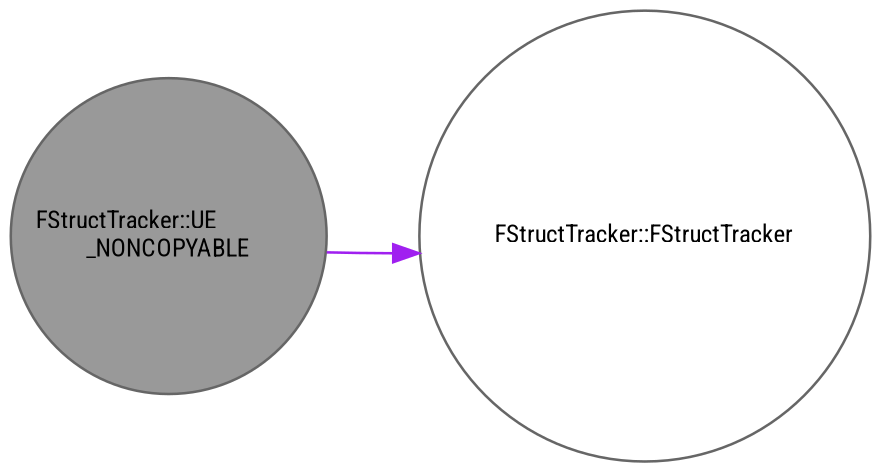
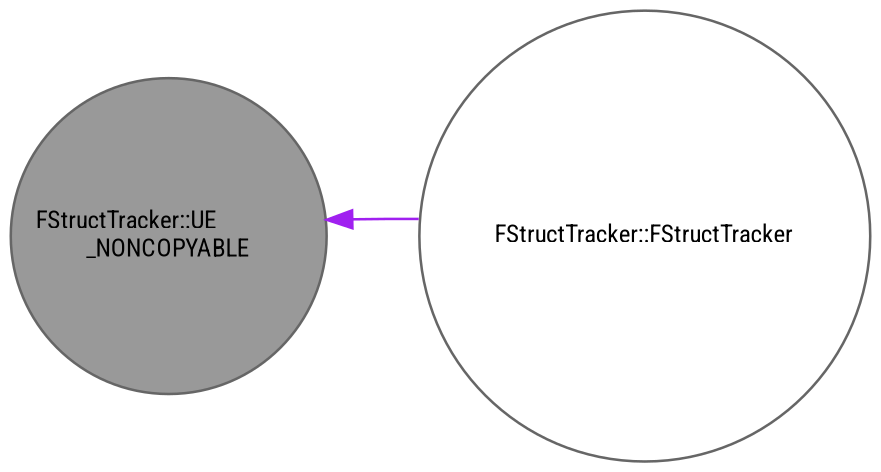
(360, 253) -> (386, 219)
